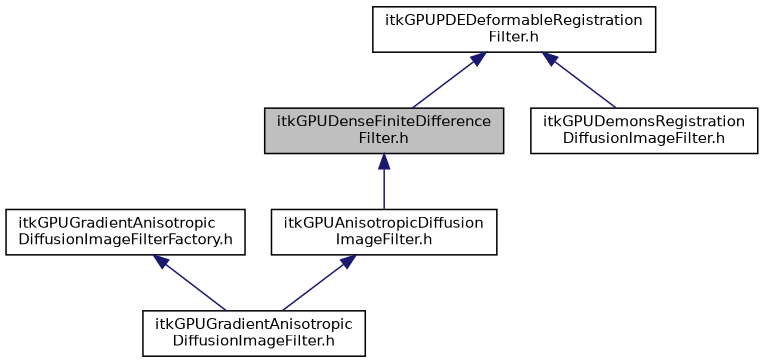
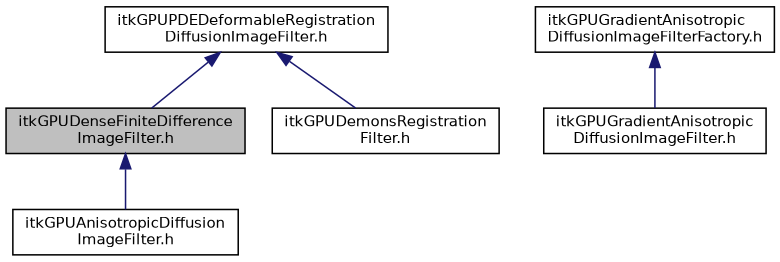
(514, 29) -> (247, 29)
(384, 131) -> (126, 131)
(644, 131) -> (386, 131)
(313, 288) -> none
